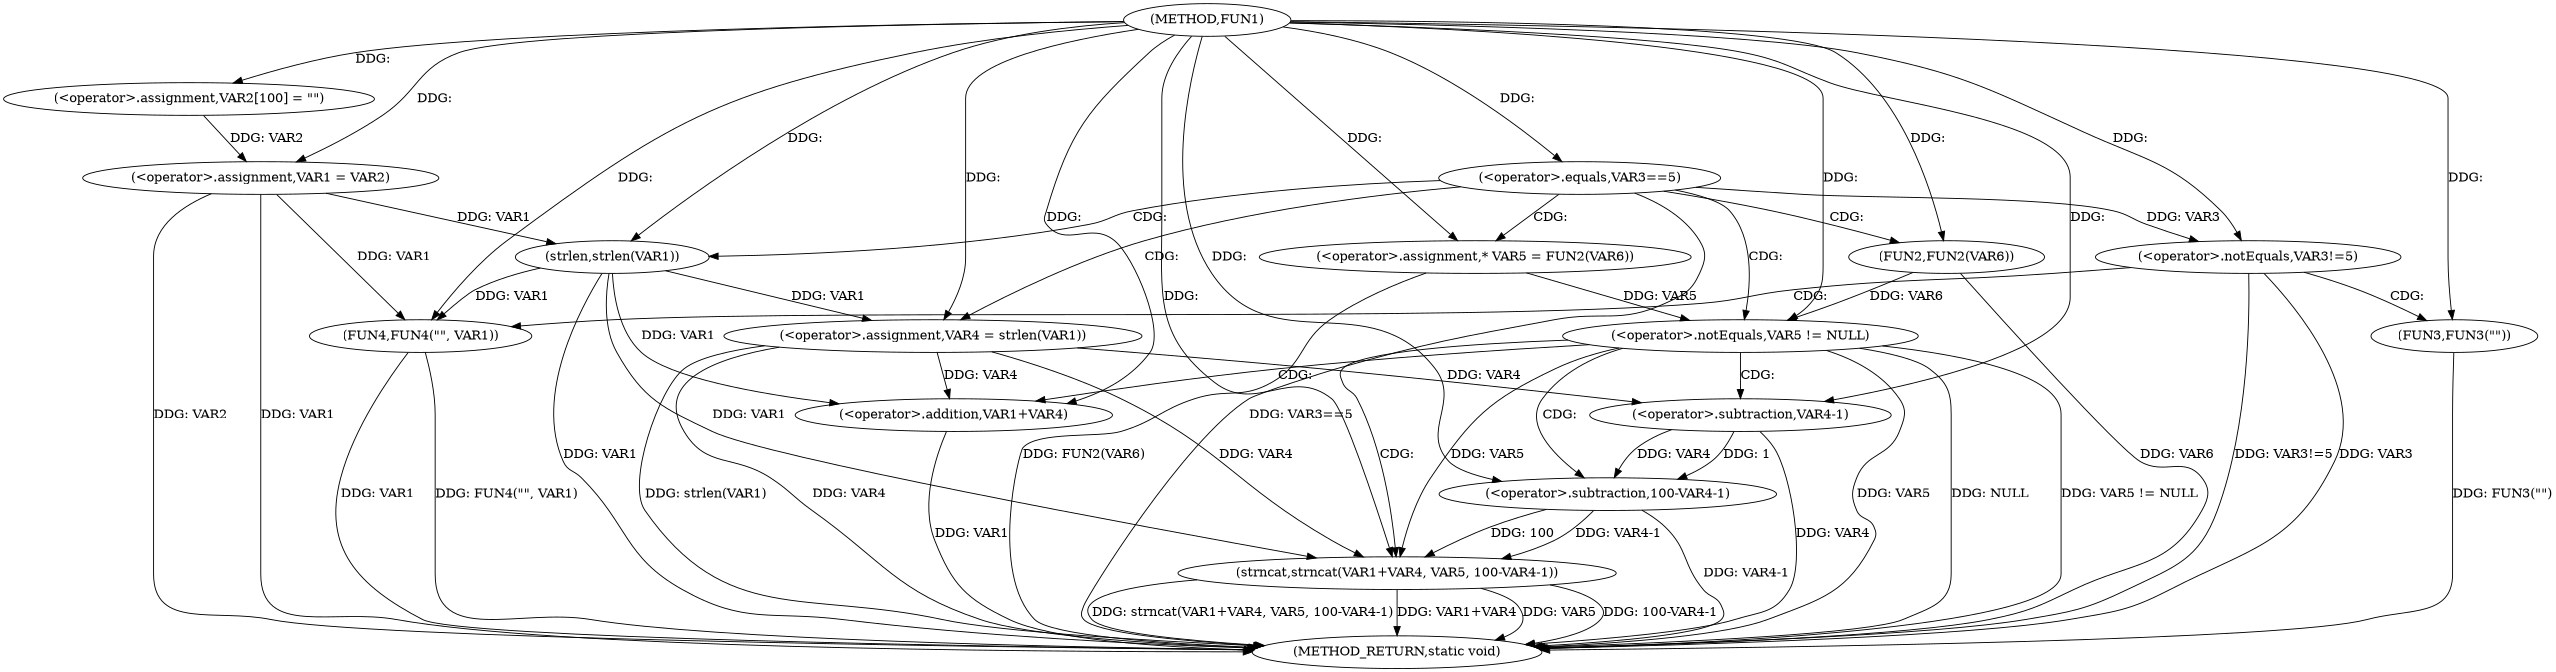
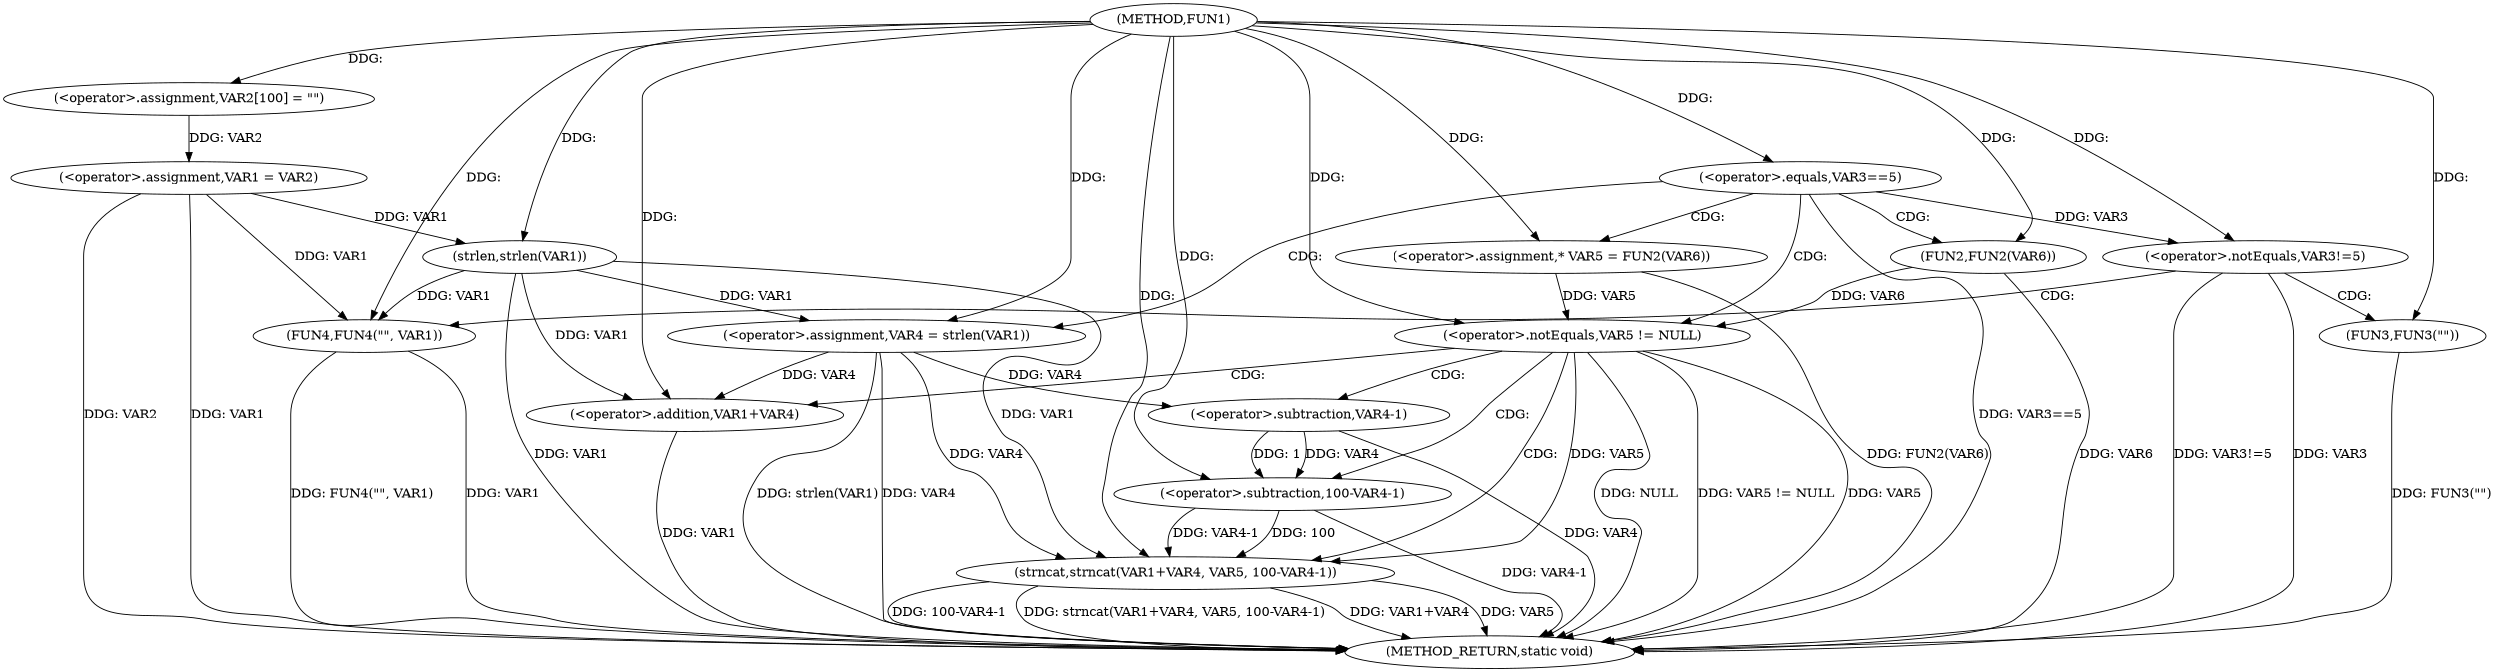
(484, 48) -> none
(1853, 90) -> none
(1080, 226) -> none
